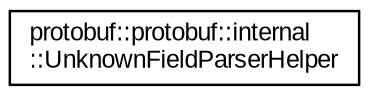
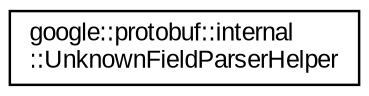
(184, 48) -> (184, 48)
